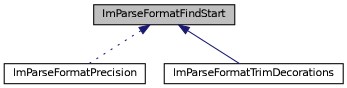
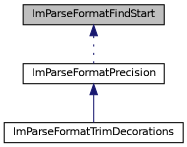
(213, 47) -> (94, 109)
